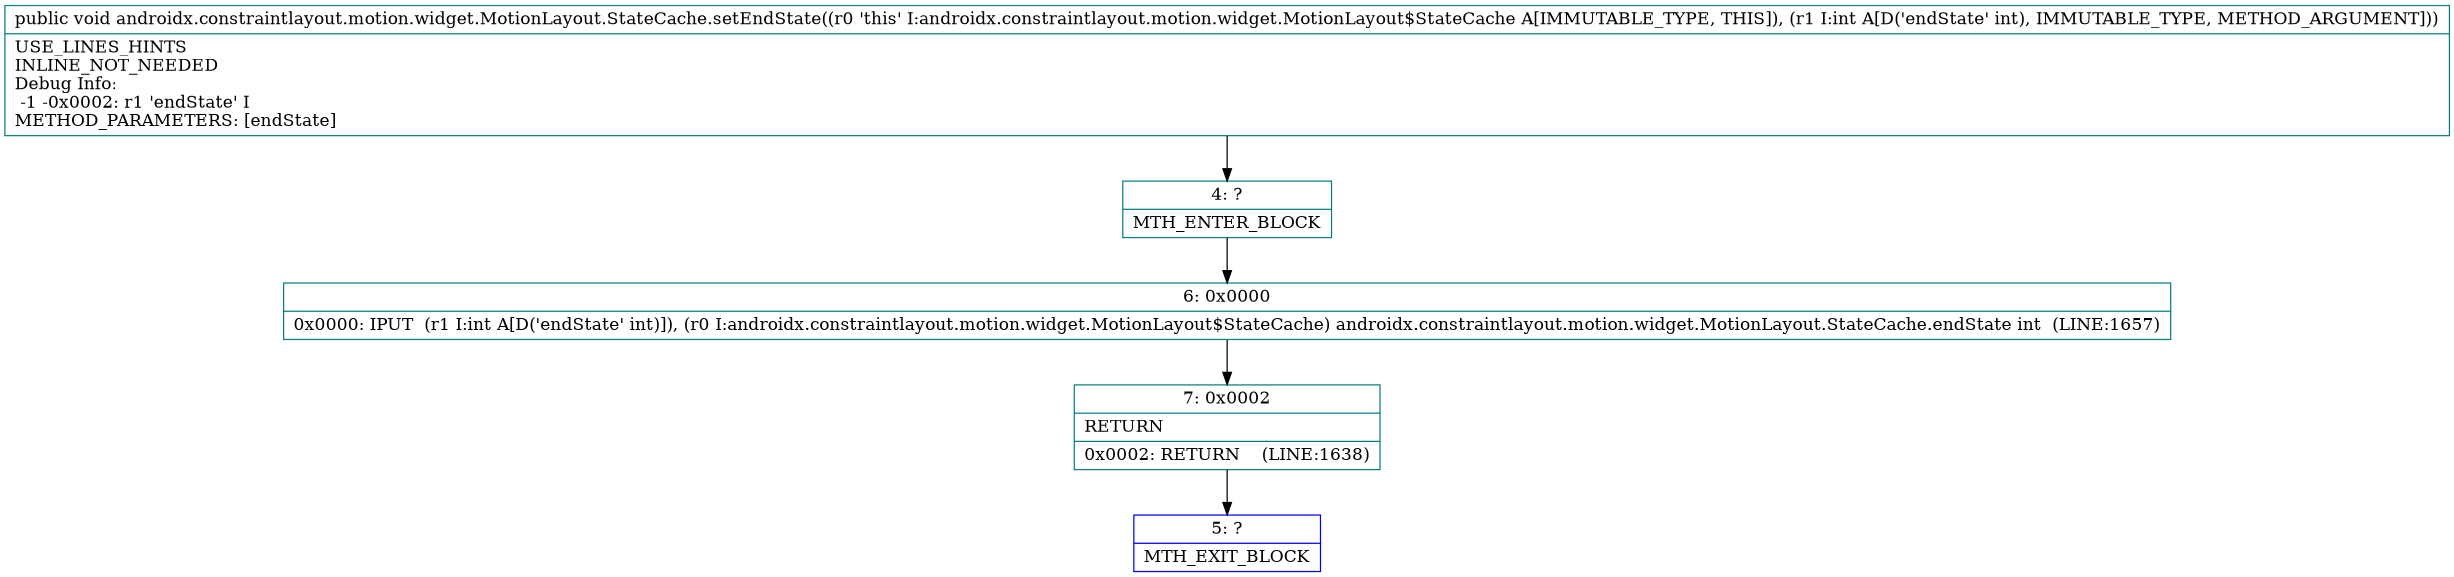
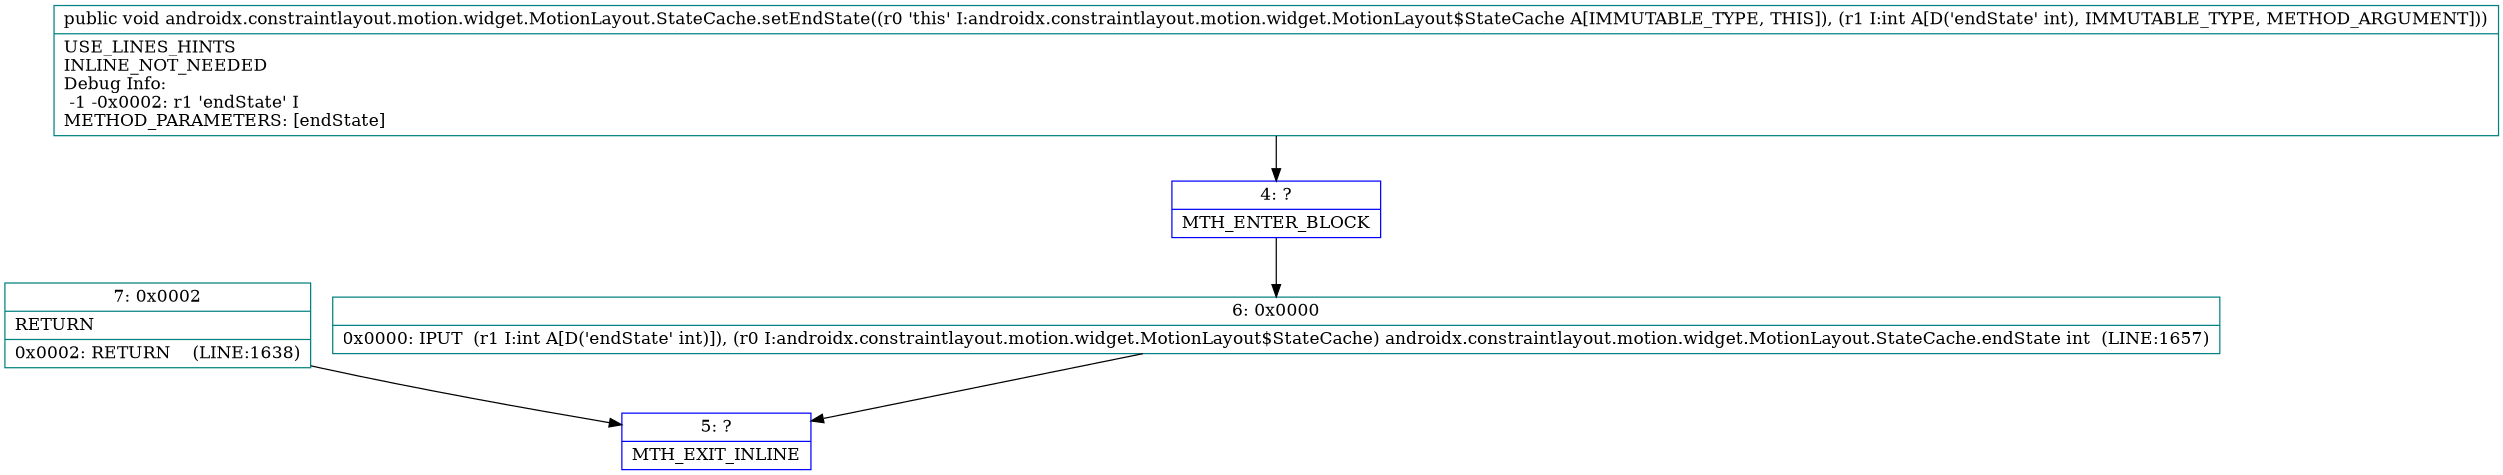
(1227, 209) -> (1276, 209)
(1227, 356) -> (983, 386)
(1227, 557) -> (716, 455)
